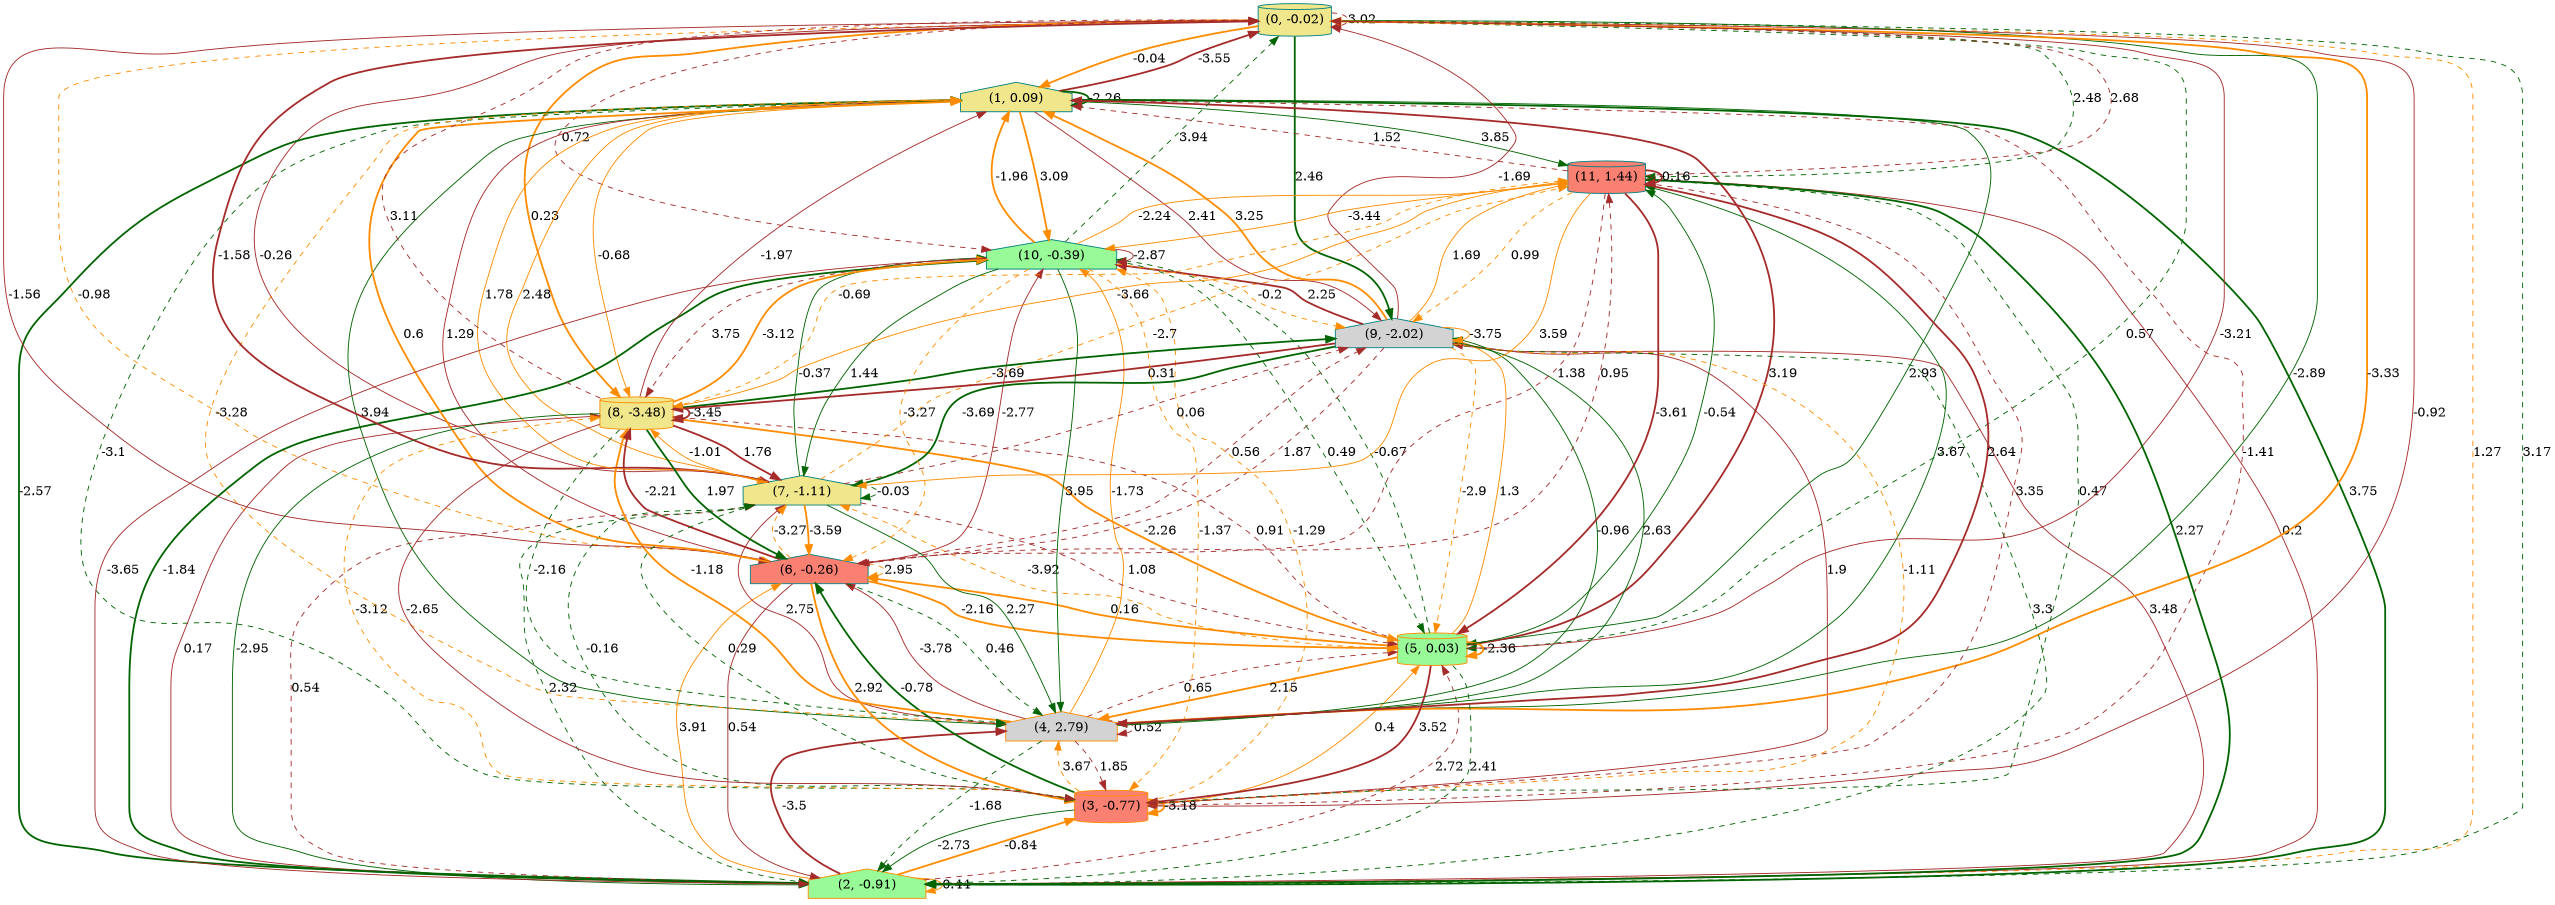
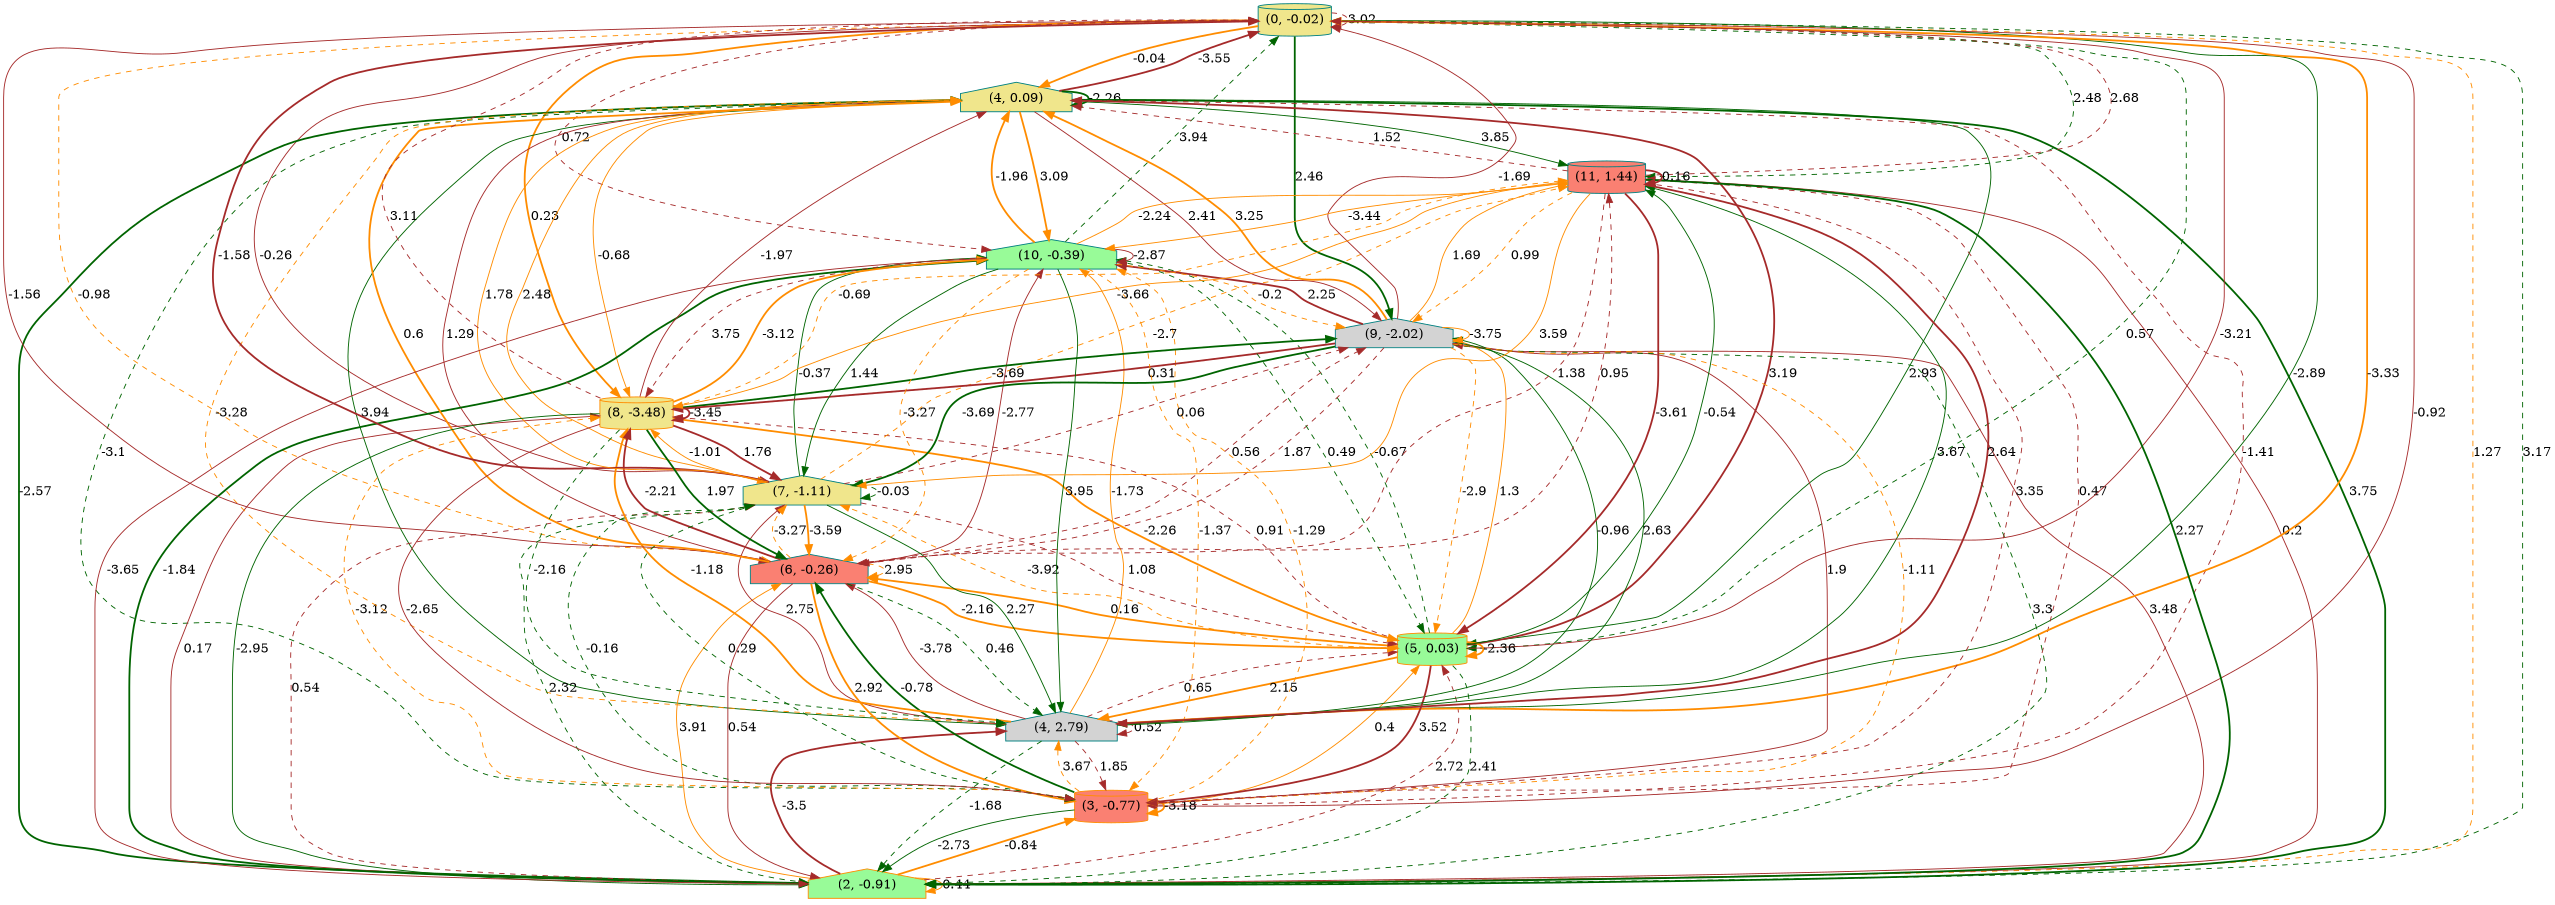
(1016, 99) -> (1016, 99)
(1061, 728) -> (1061, 728)
(2014, 758) -> (2014, 758)
